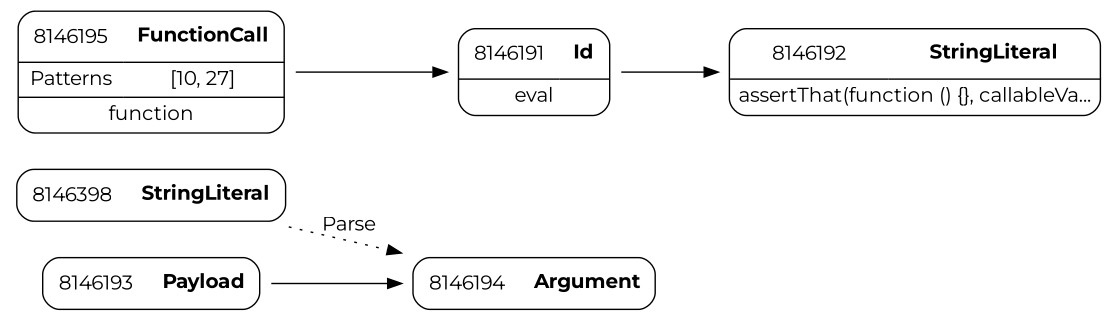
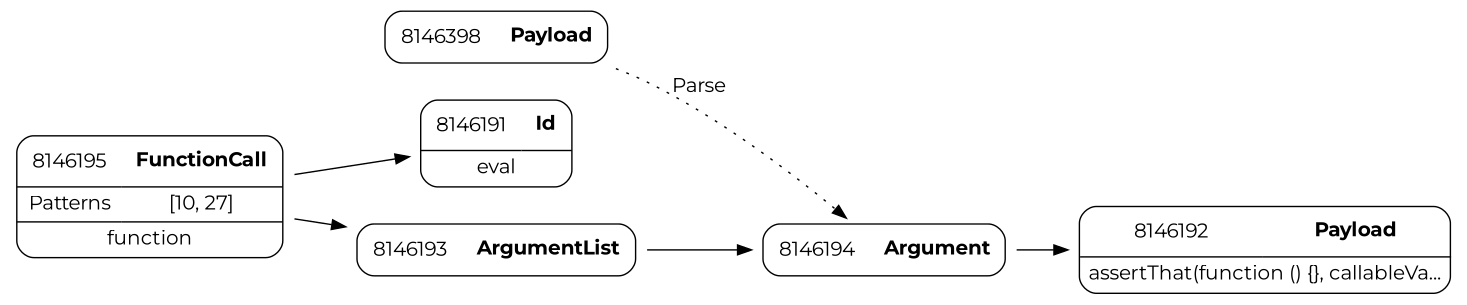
(994, 52) -> (1356, 230)
(663, 72) -> (1035, 250)
(206, 194) -> (552, 36)
none -> (313, 222)
(204, 282) -> (549, 248)
